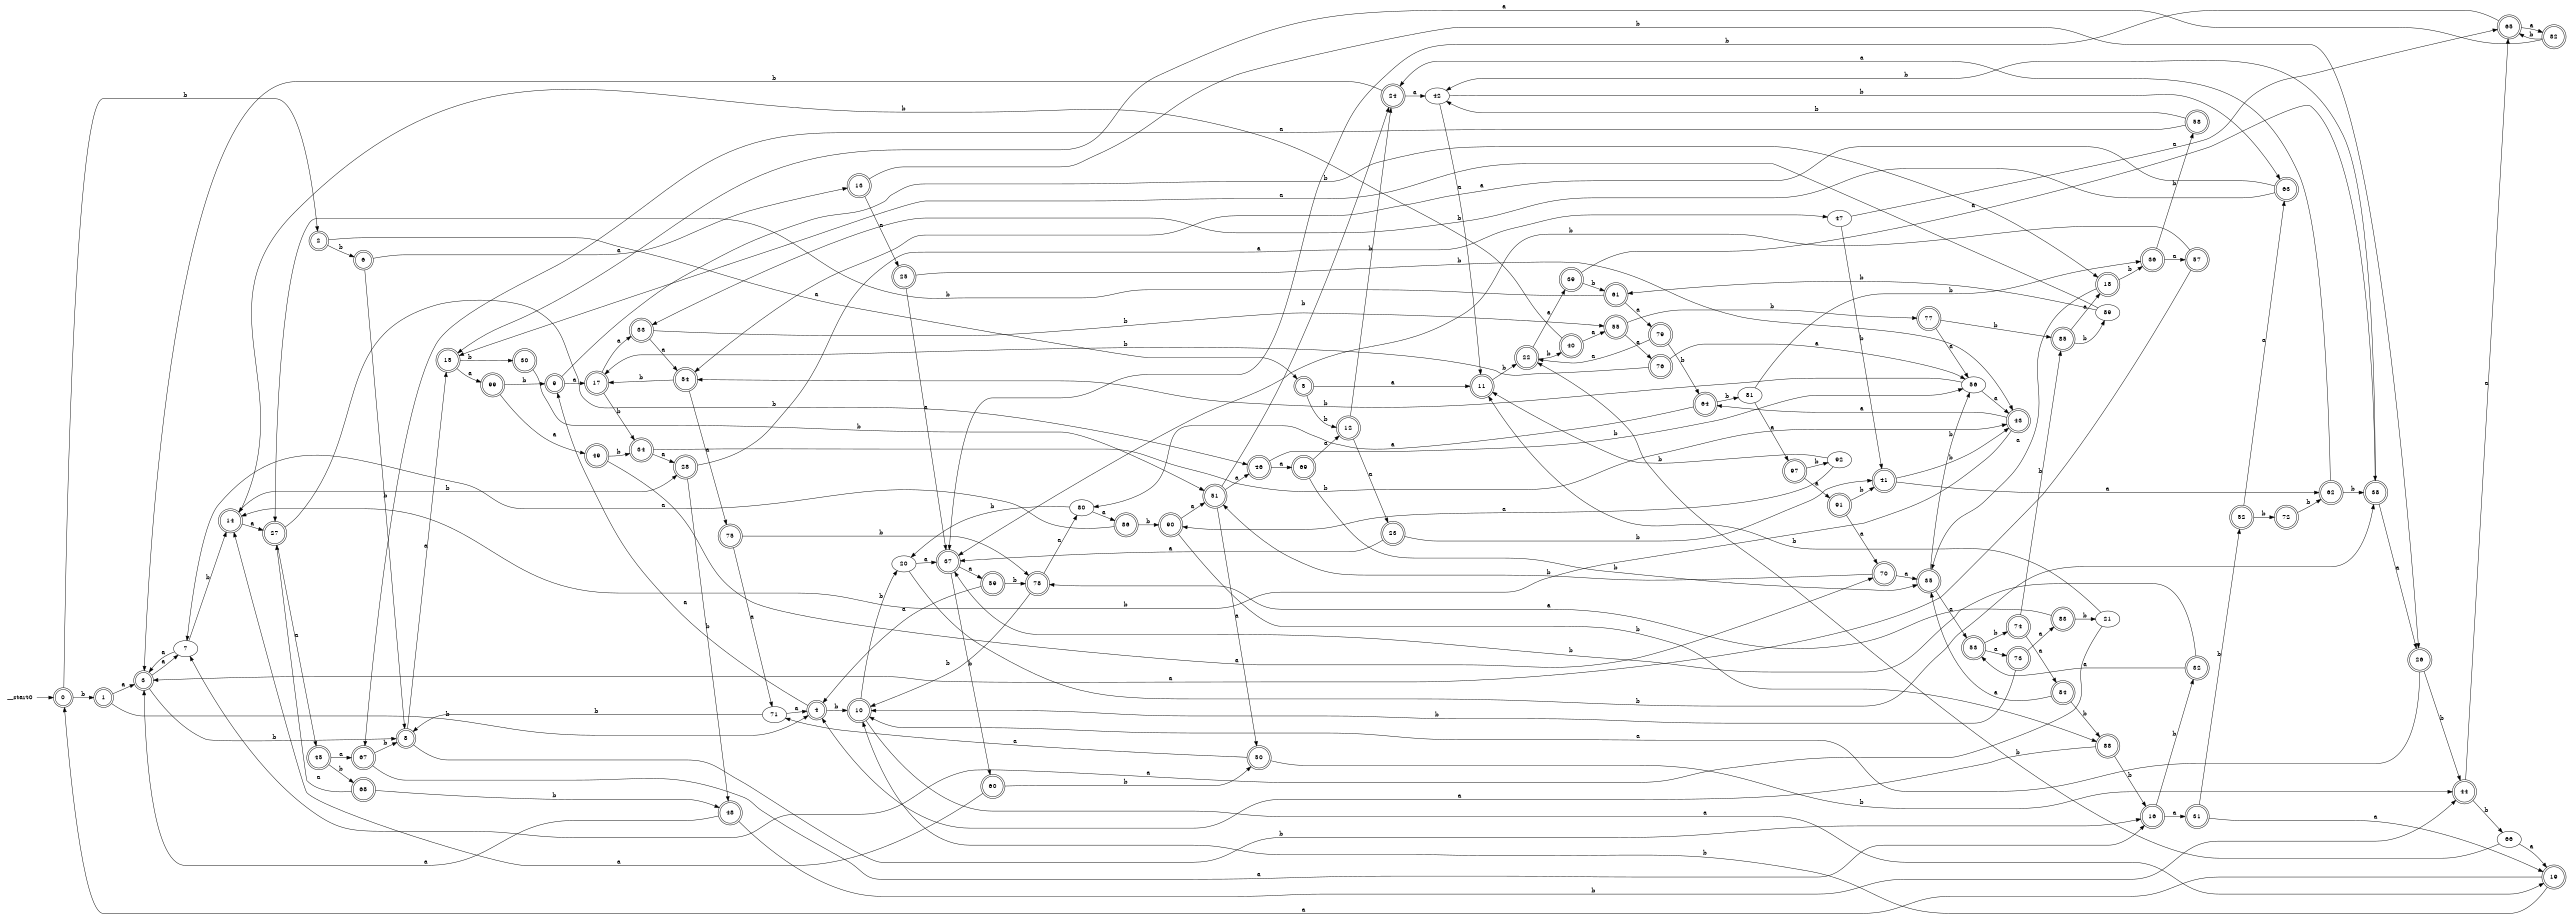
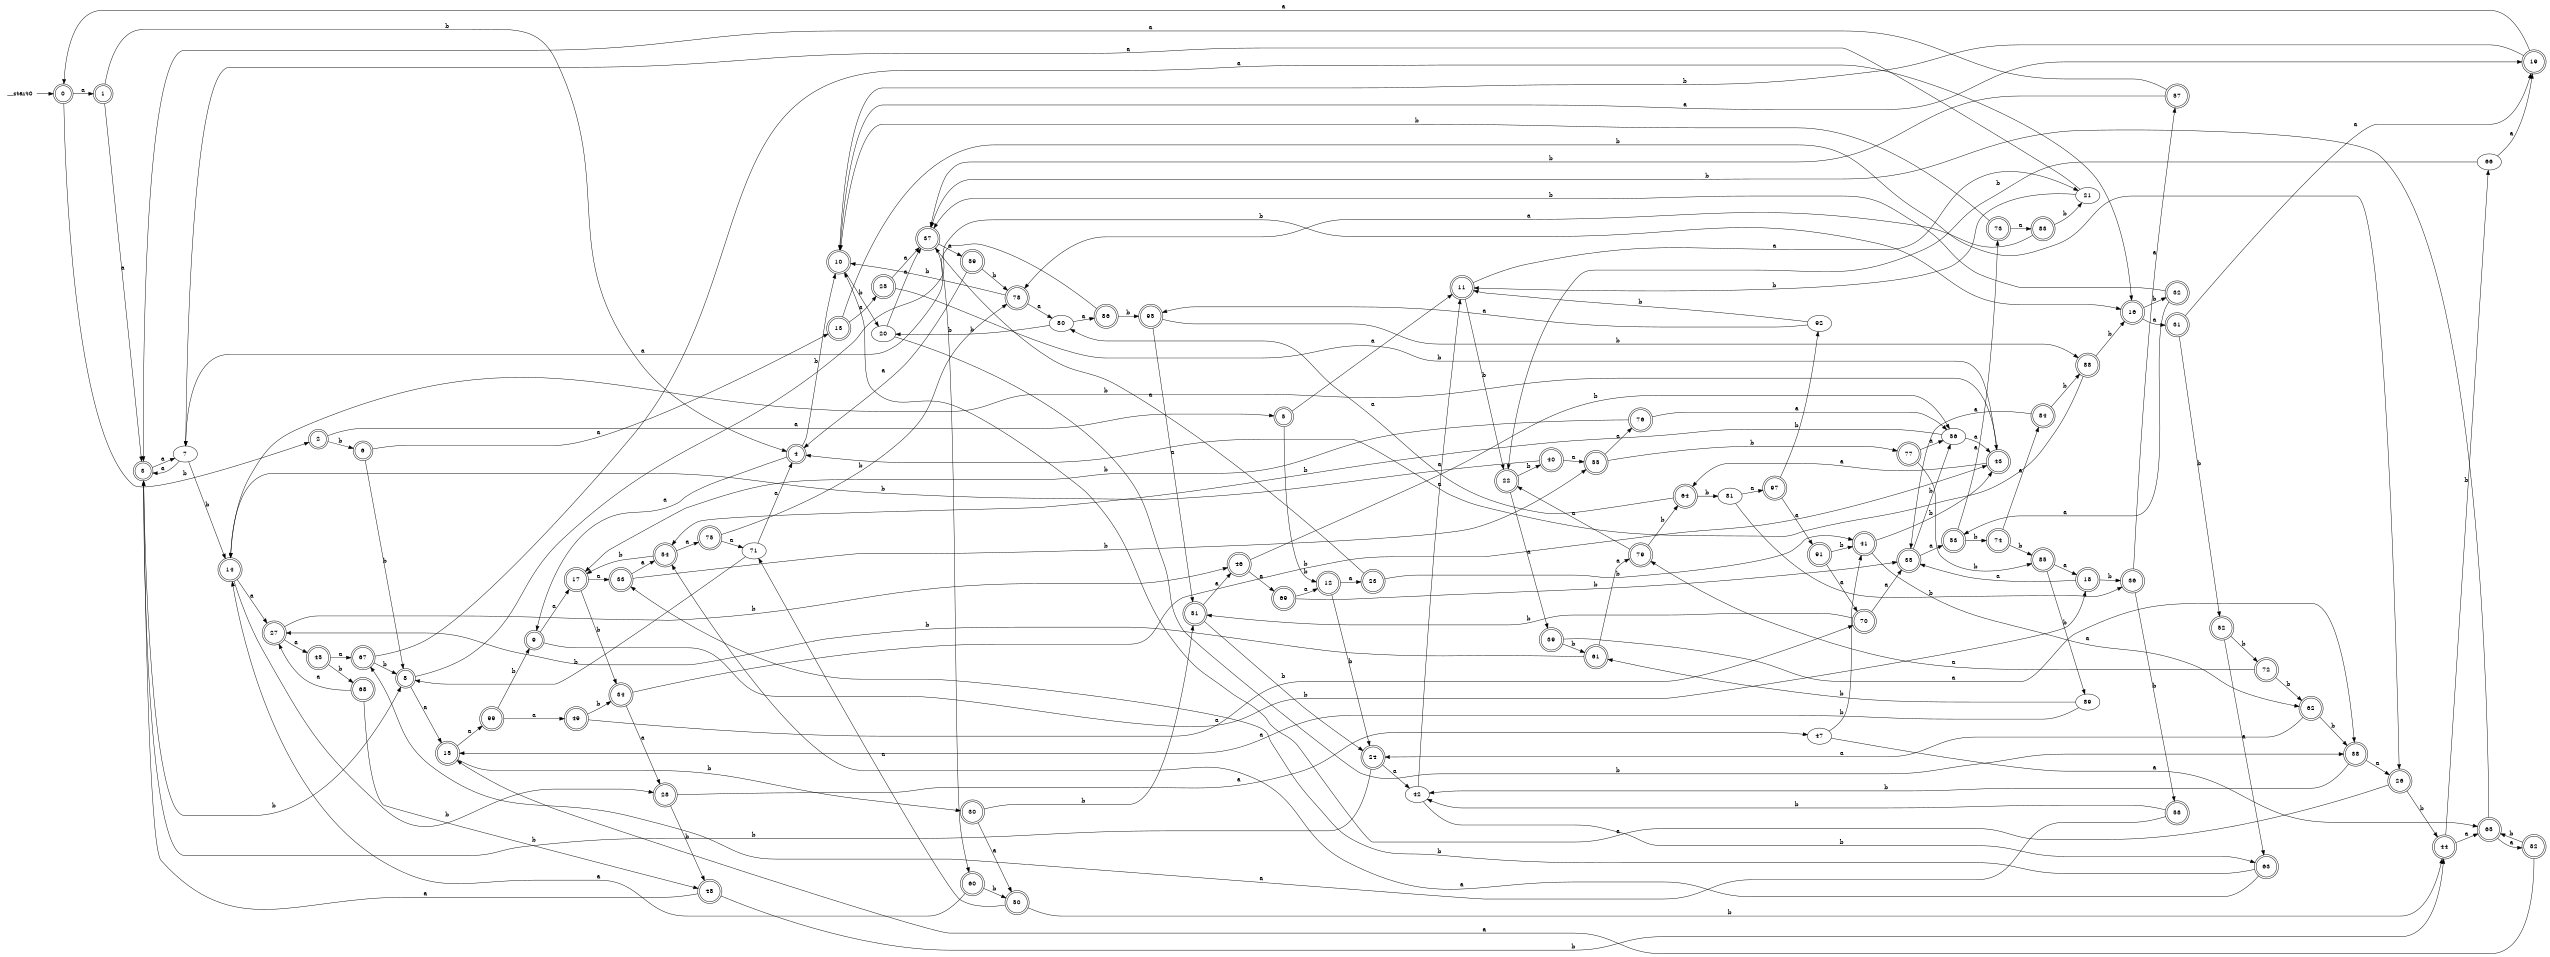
none -> (1788, 249)
(1171, 525) -> (1151, 316)
(1237, 625) -> (994, 855)
none -> (1944, 666)
(83, 694) -> (83, 90)
